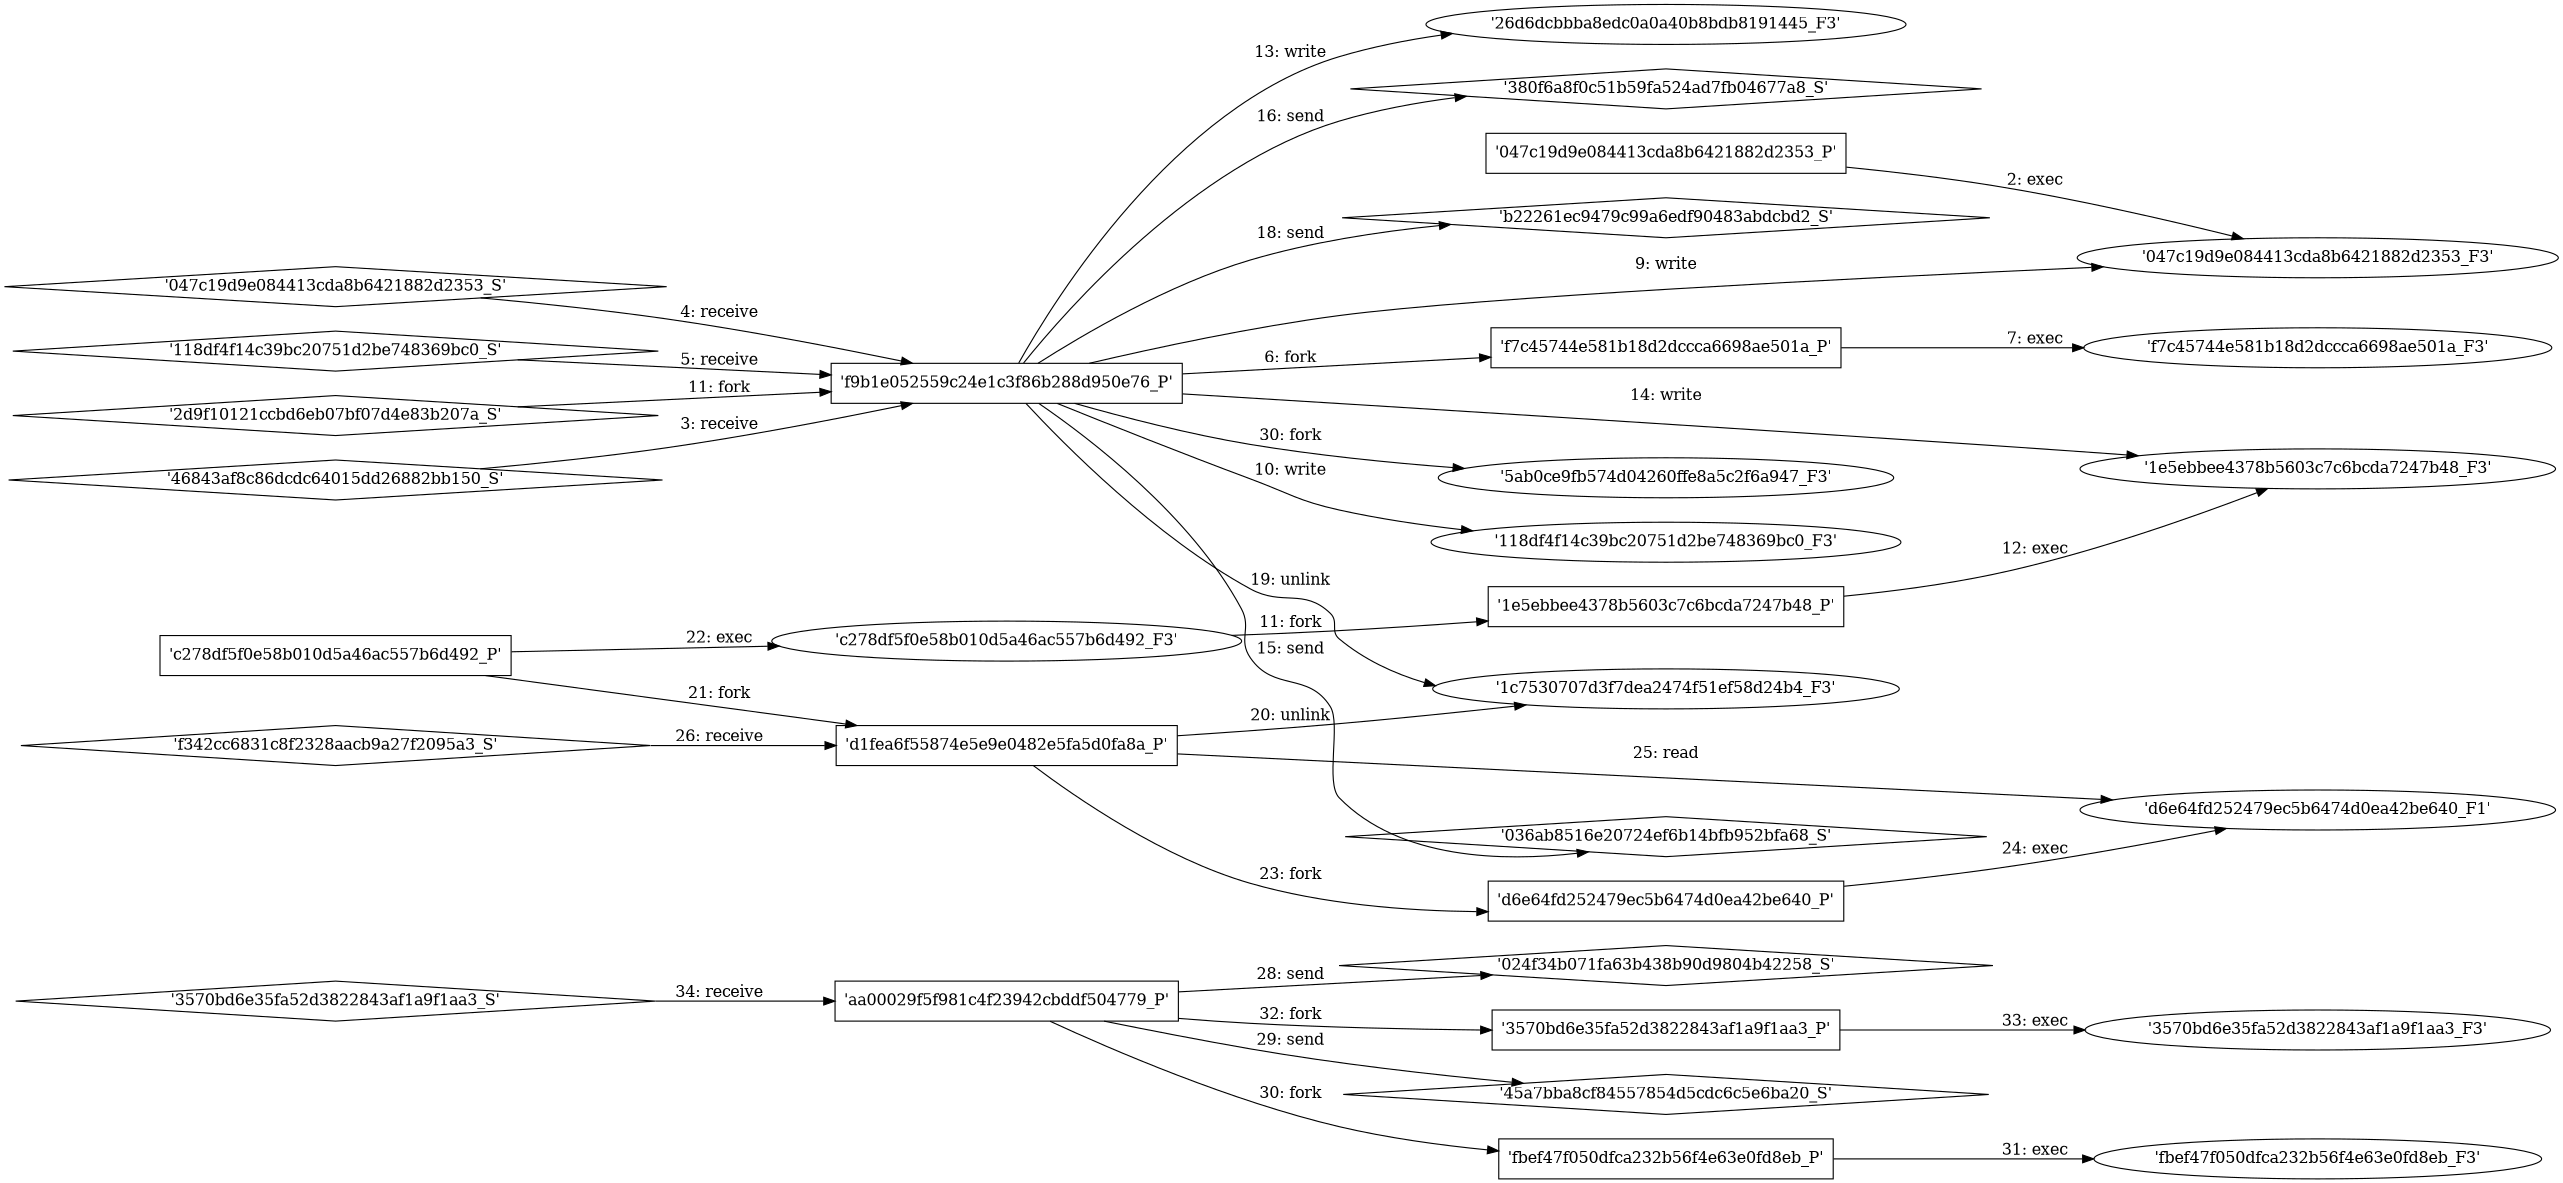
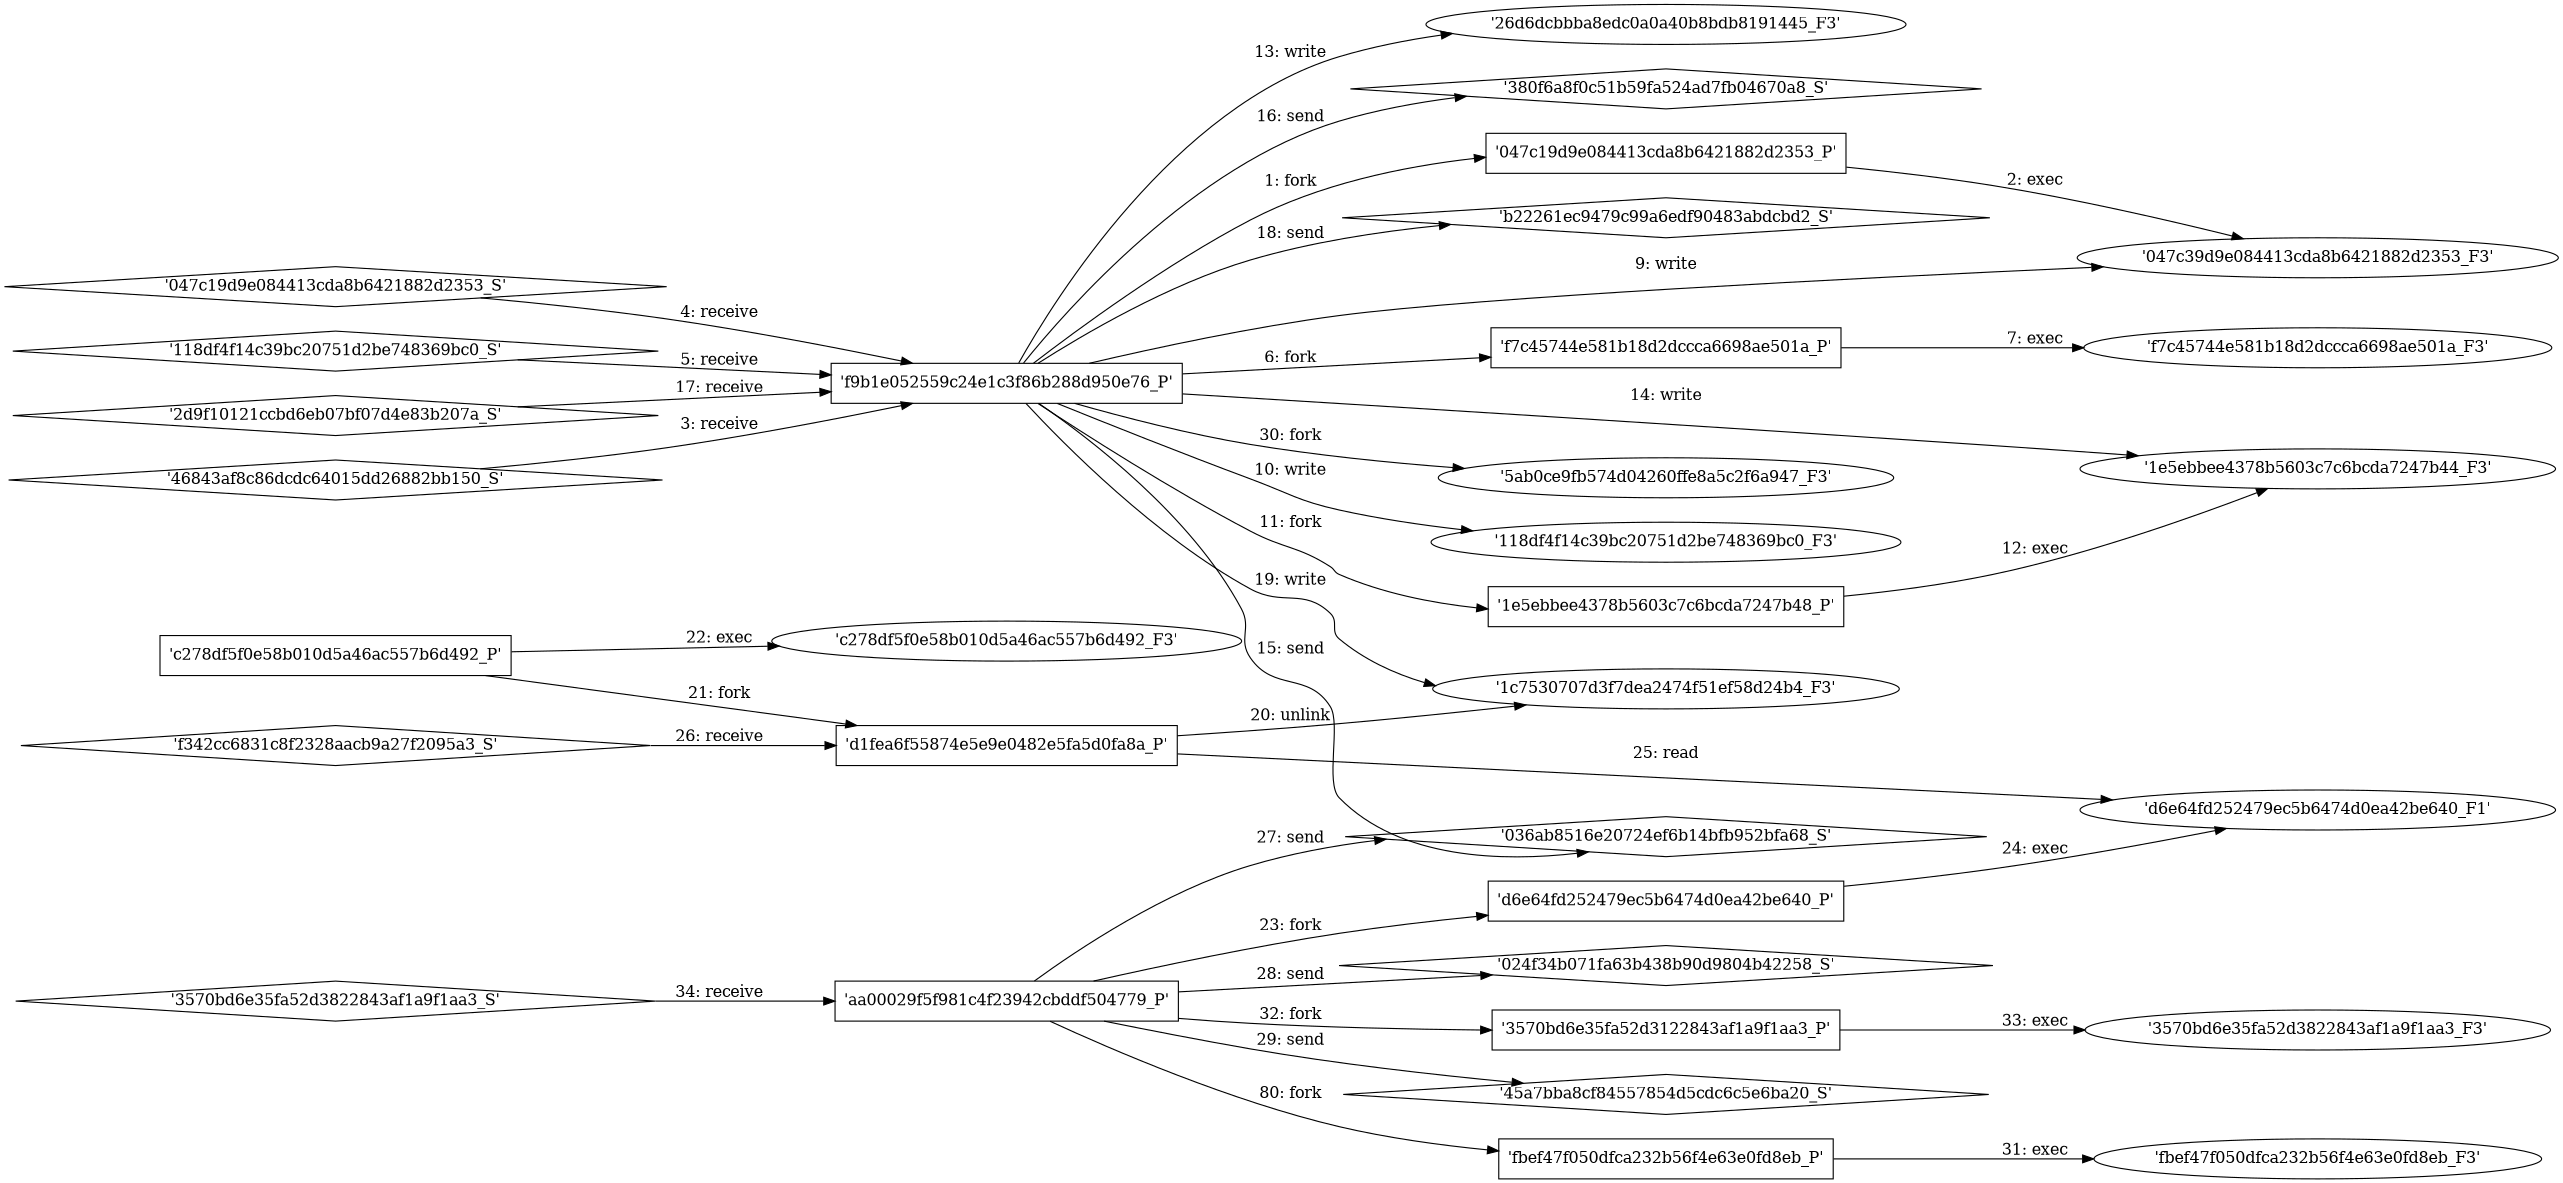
(1666, 89) -> (1666, 89)
none -> (1239, 226)
(2318, 258) -> (2318, 258)
(719, 388) -> (719, 388)
(2318, 469) -> (2318, 469)
(1290, 581) -> (1290, 581)
(1354, 630) -> (1248, 530)
(1241, 880) -> (1284, 942)
none -> (1195, 887)
(1666, 1030) -> (1666, 1030)
(1290, 1094) -> (1290, 1094)
